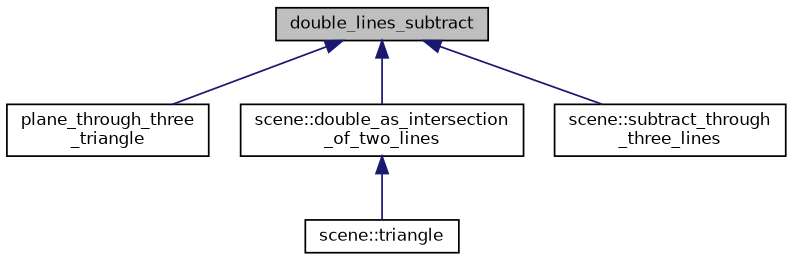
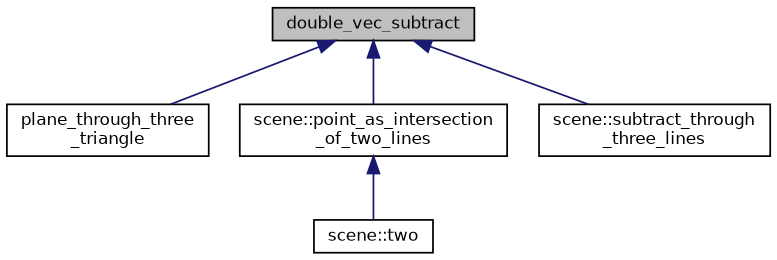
(382, 24) -> (373, 24)
(382, 130) -> (373, 130)
(382, 236) -> (373, 236)
